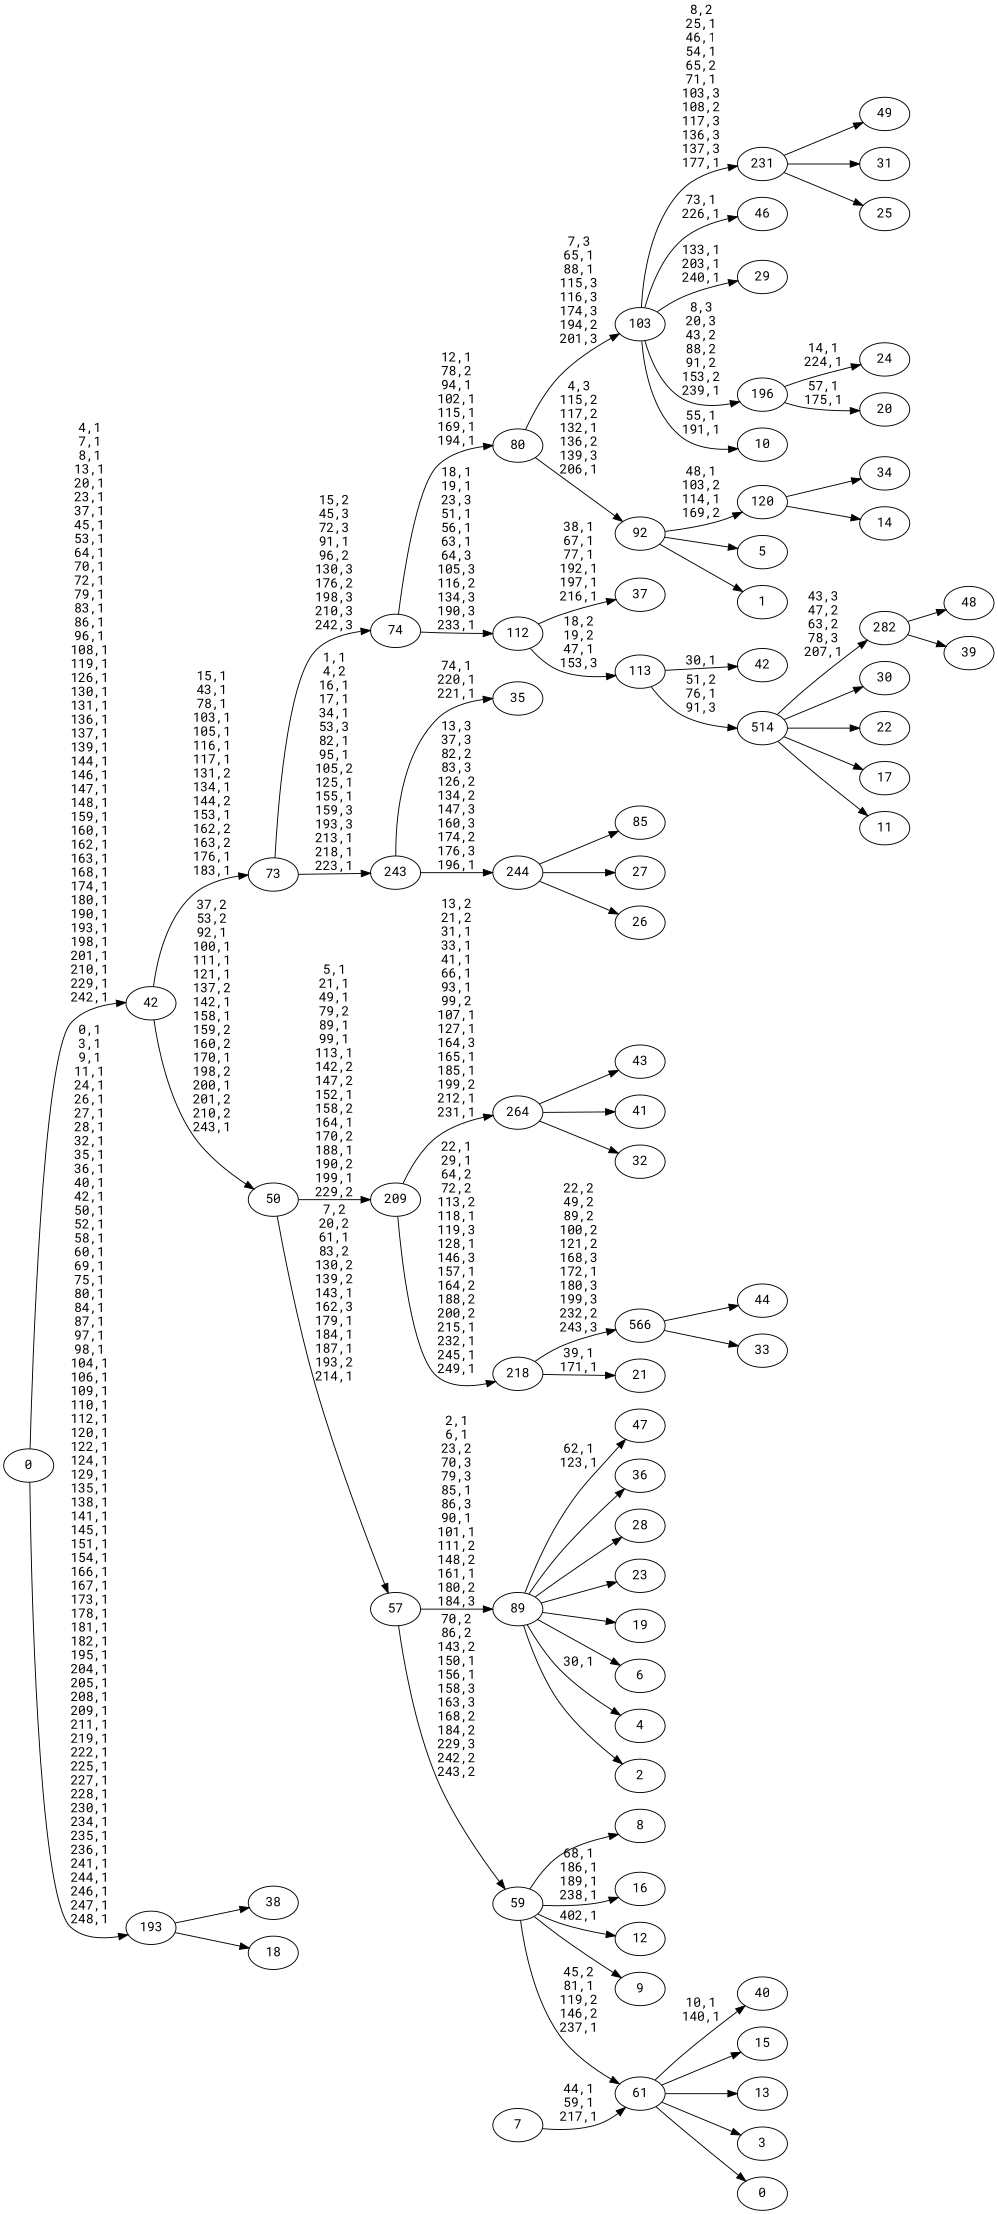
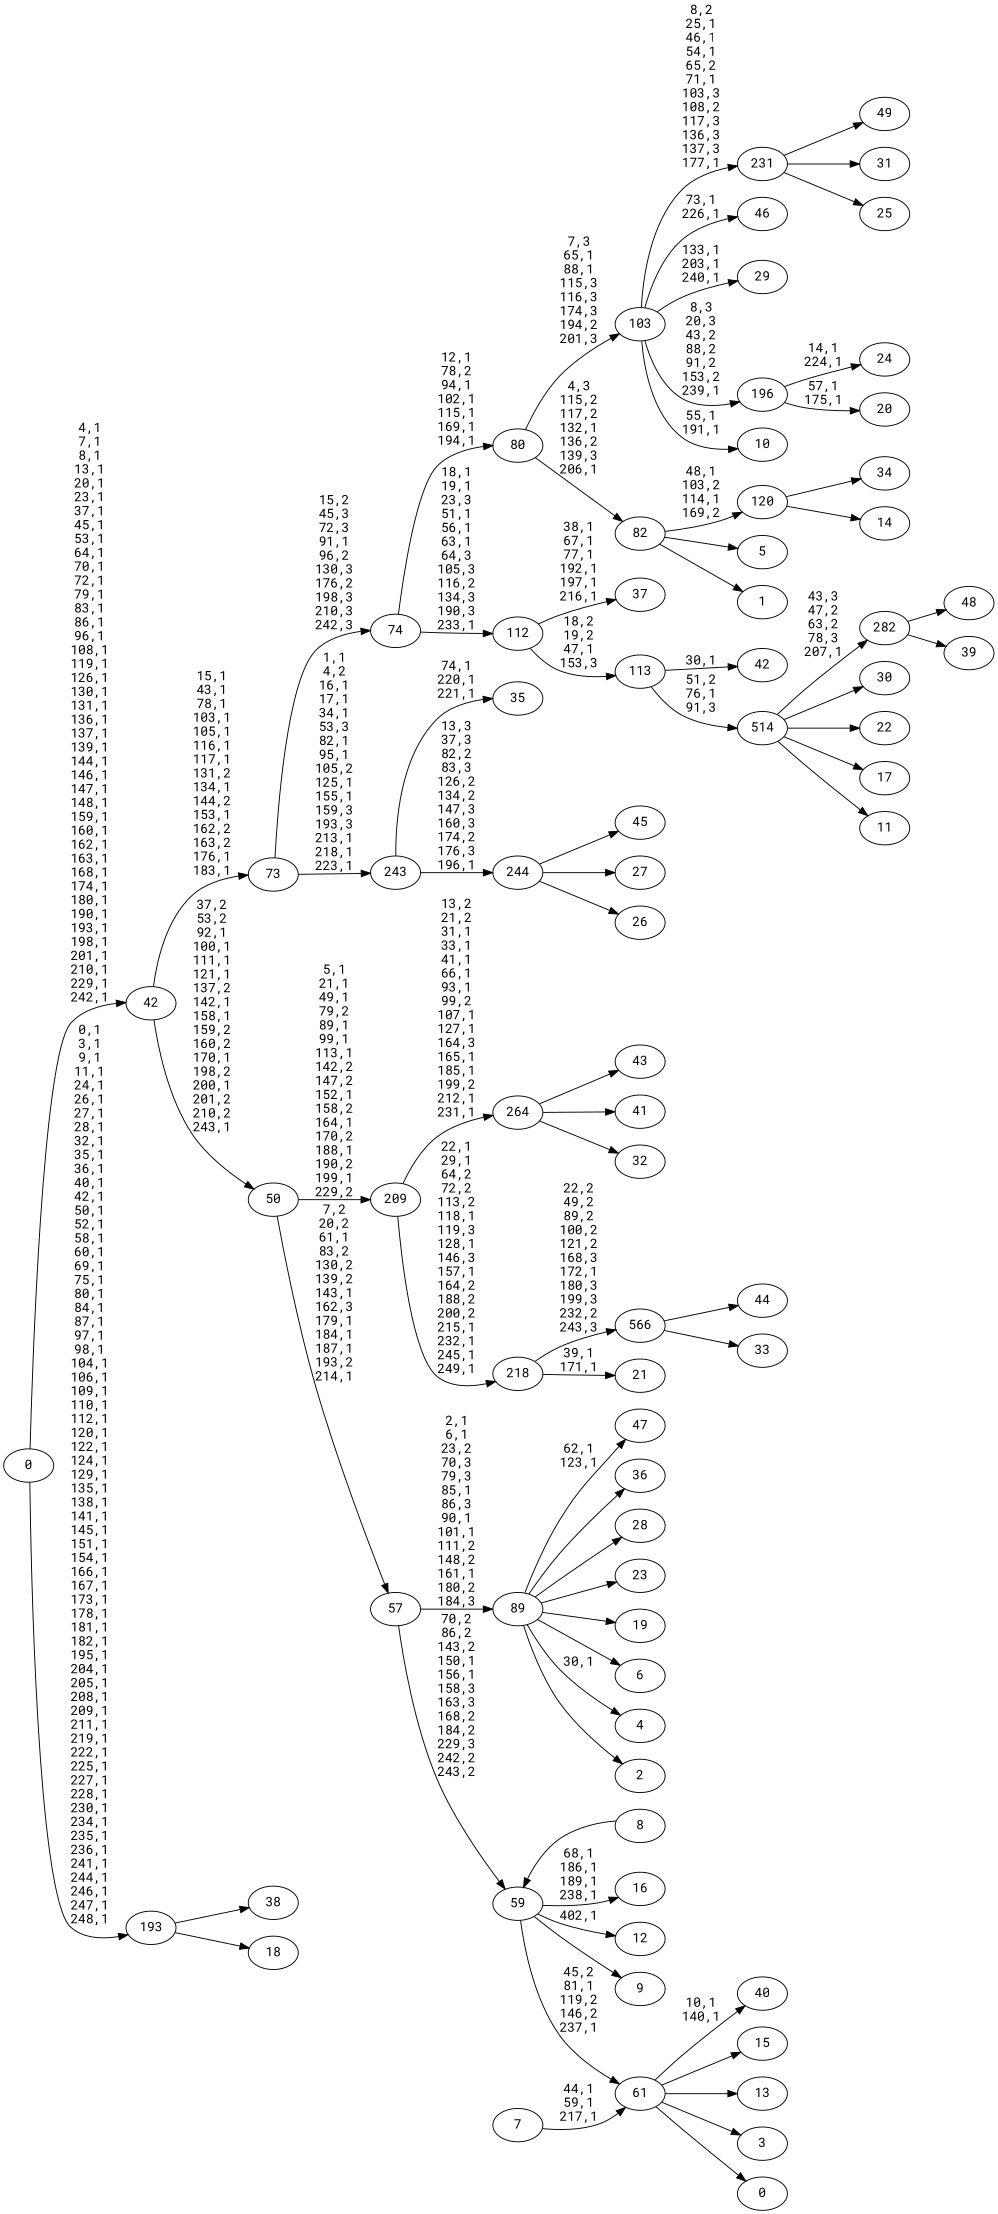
(640, 534) -> (640, 534)
(640, 823) -> (640, 823)
(563, 1853) -> (563, 1837)
